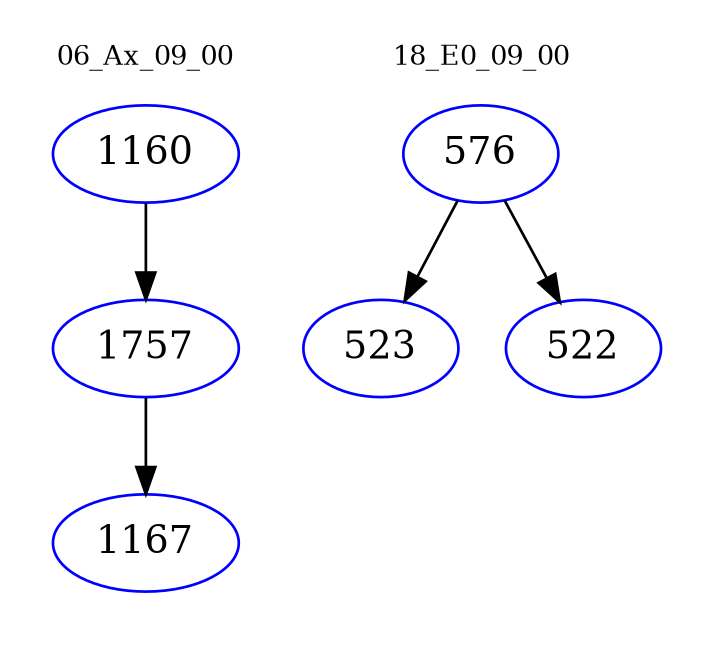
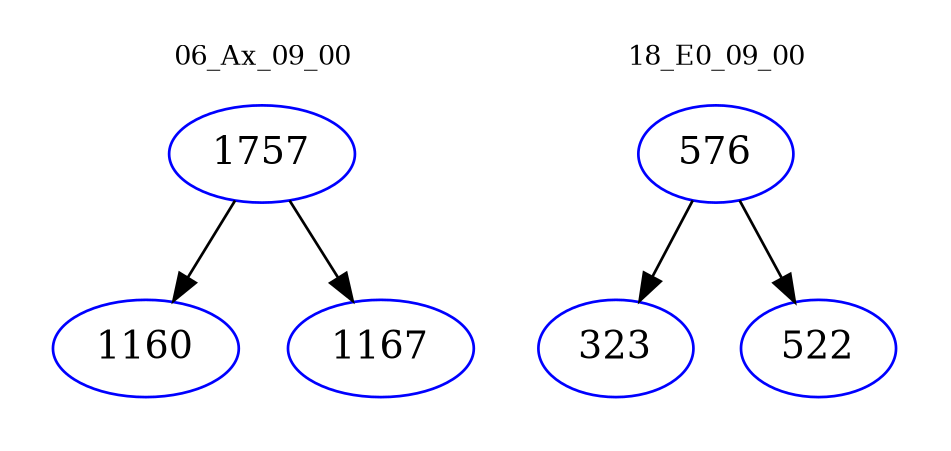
(146, 238) -> (211, 239)
(381, 348) -> (616, 348)
